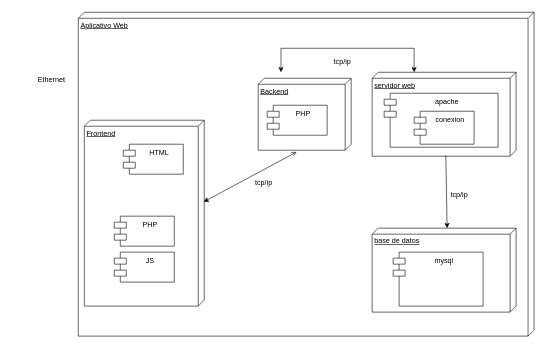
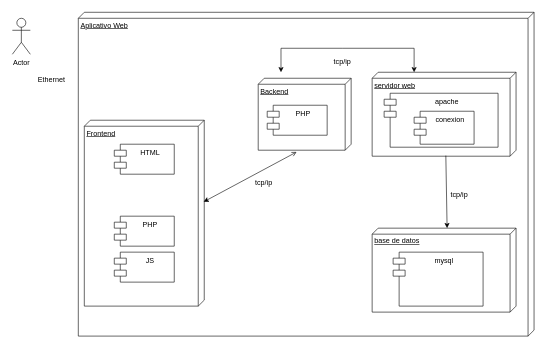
none -> (21, 36)
(153, 159) -> (144, 159)
